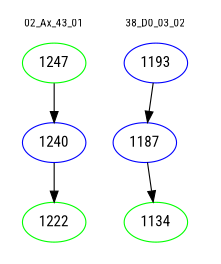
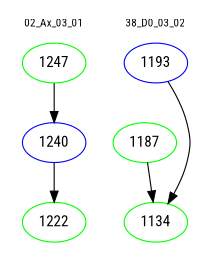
(54, 24) -> (54, 24)
(151, 97) -> (190, 137)
(145, 143) -> (145, 143)
